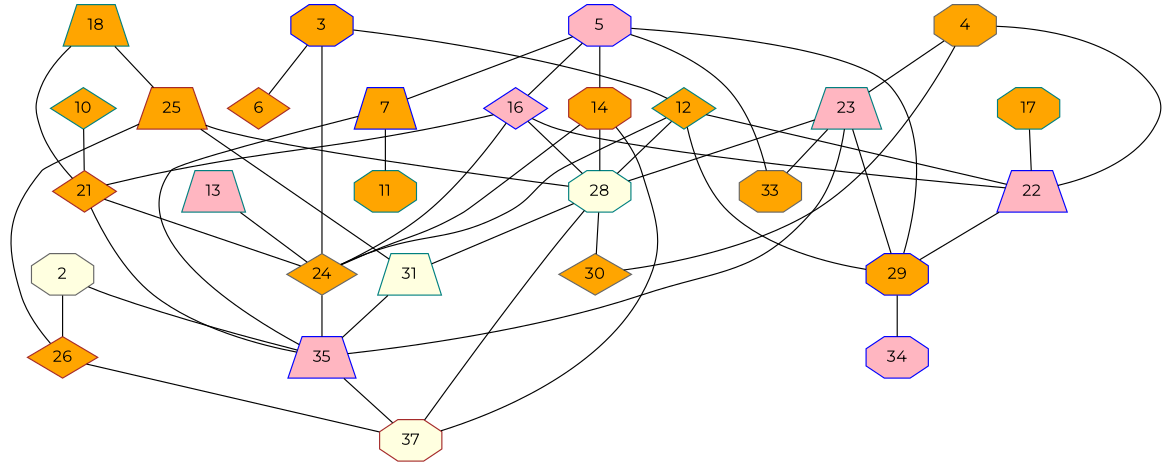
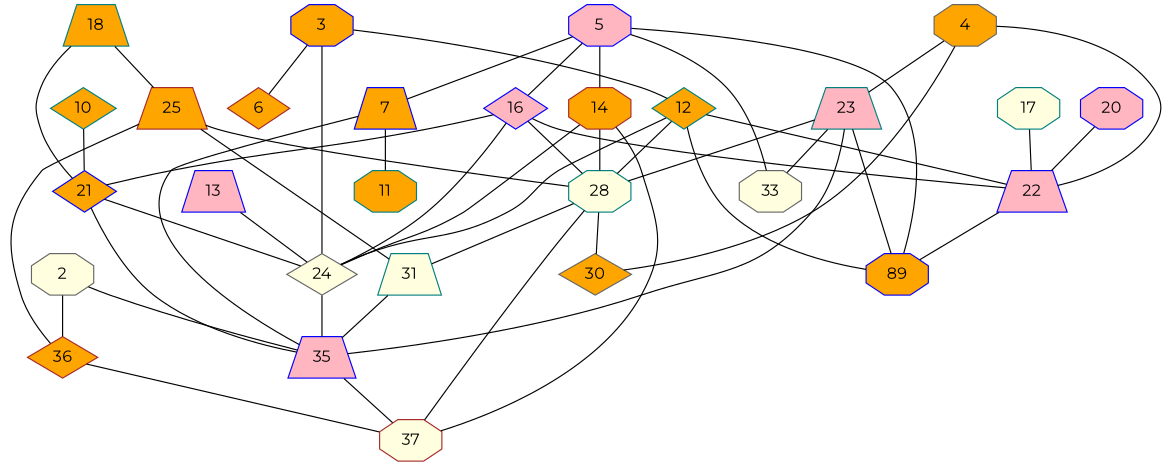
(1029, 108) -> (1029, 108)
none -> (1112, 108)
(85, 191) -> (85, 191)
(214, 191) -> (214, 191)
(770, 191) -> (770, 191)
(322, 274) -> (322, 274)
(897, 274) -> (897, 274)
(63, 357) -> (63, 357)
(897, 357) -> none
